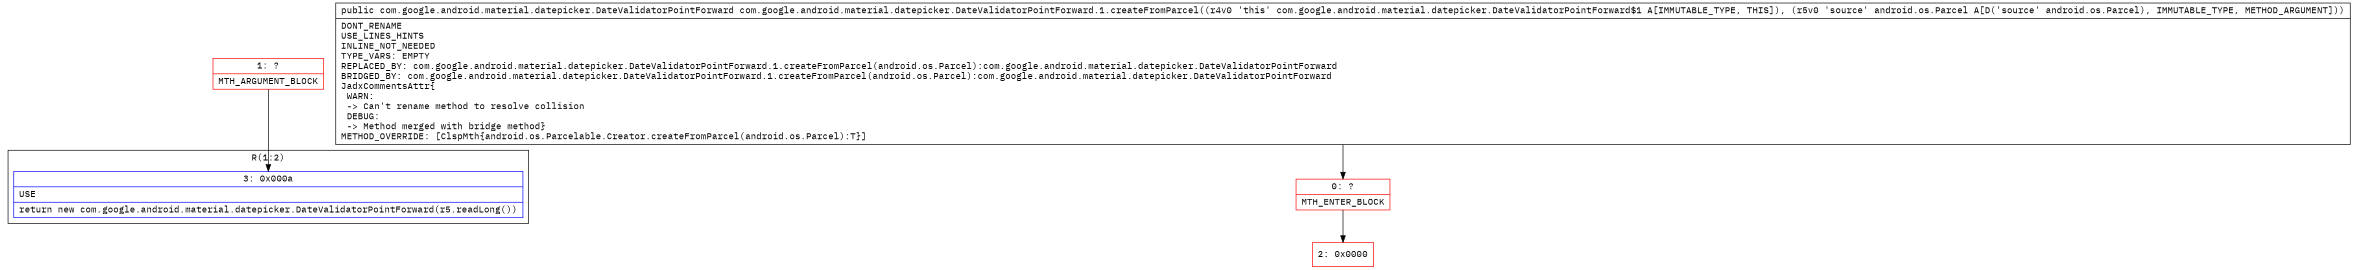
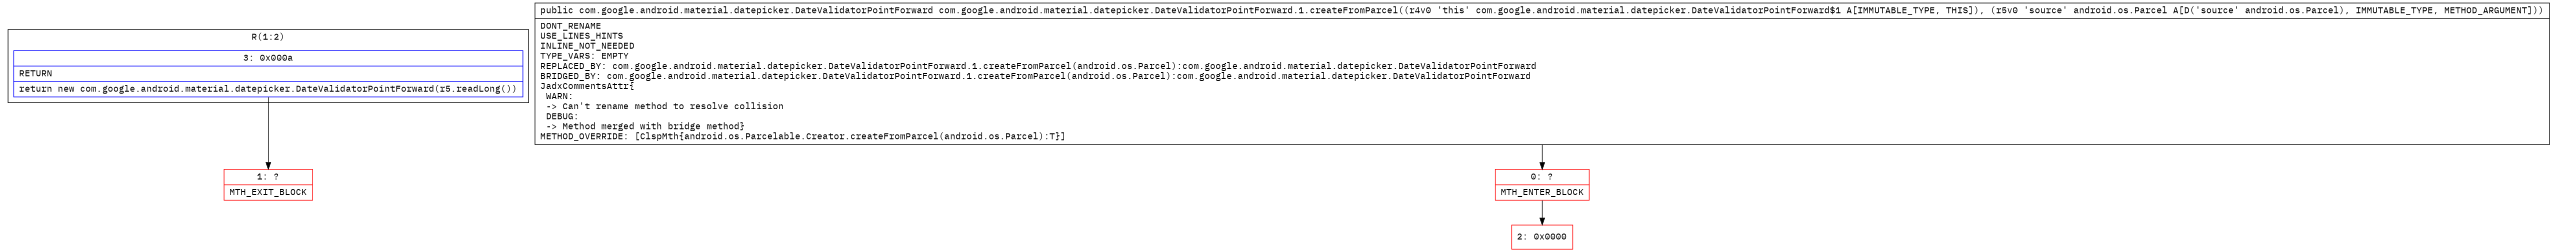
(268, 81) -> (268, 192)
(268, 127) -> (268, 130)
(28, 194) -> (36, 73)
